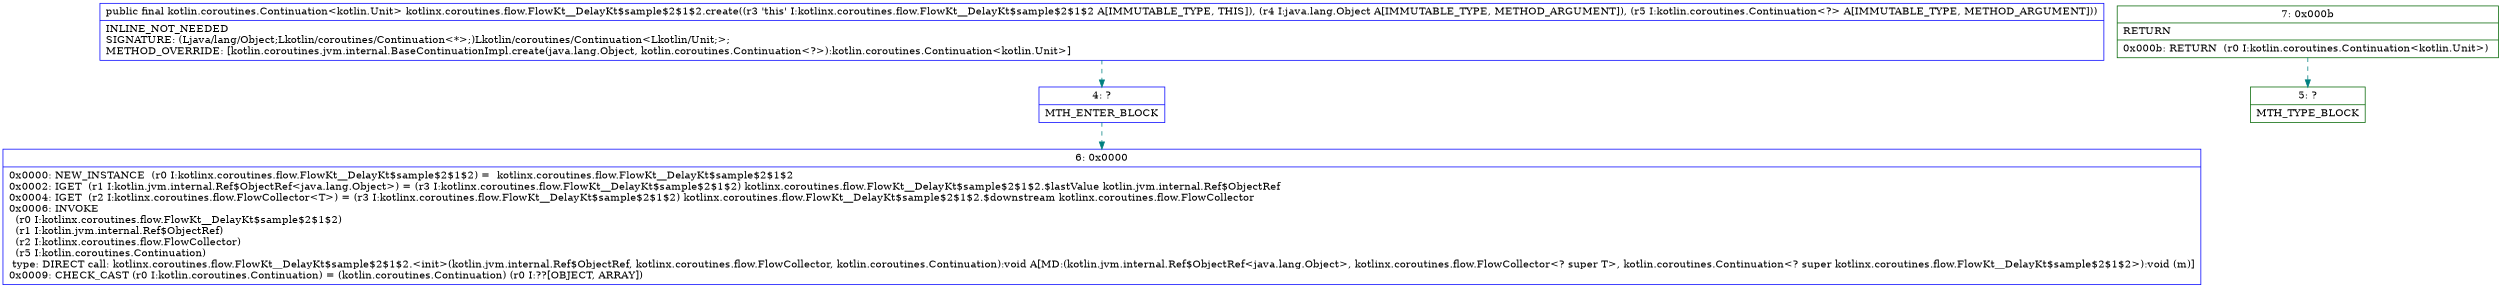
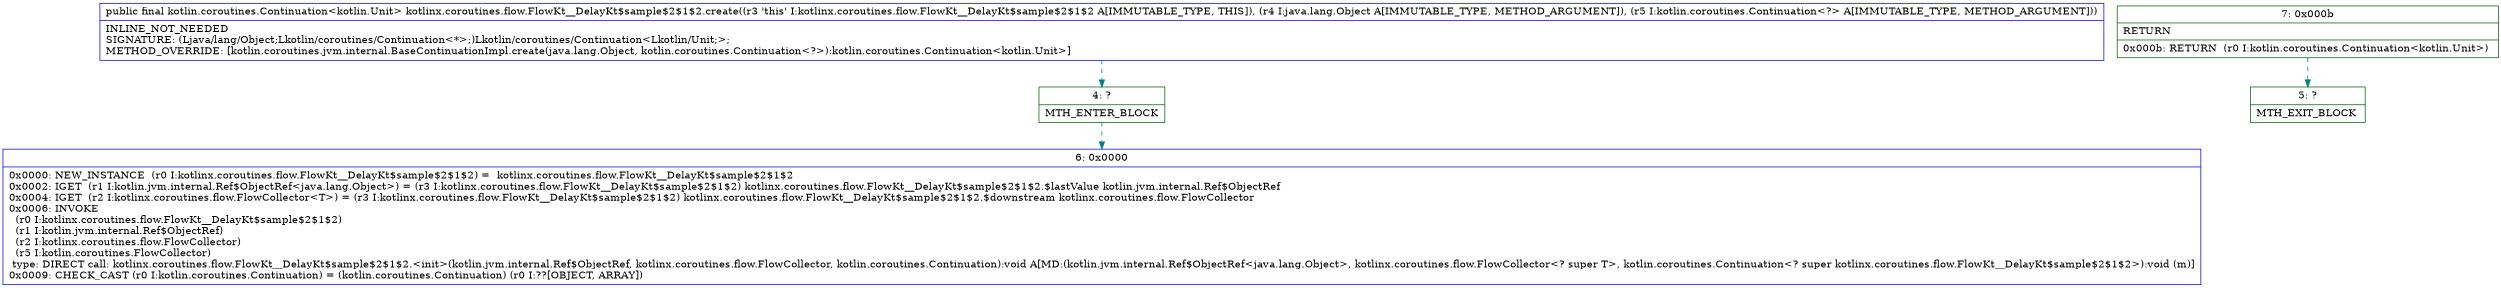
(1102, 105) -> (1102, 105)
(2308, 113) -> (2307, 113)
(108, 253) -> (110, 253)
